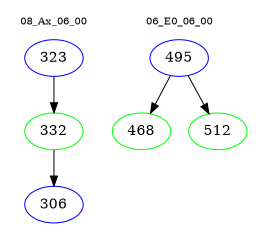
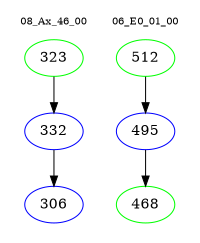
(54, 22) -> (54, 22)
(180, 22) -> (146, 22)
(54, 58) -> (54, 58)
(196, 90) -> (146, 90)
(54, 131) -> (54, 131)
